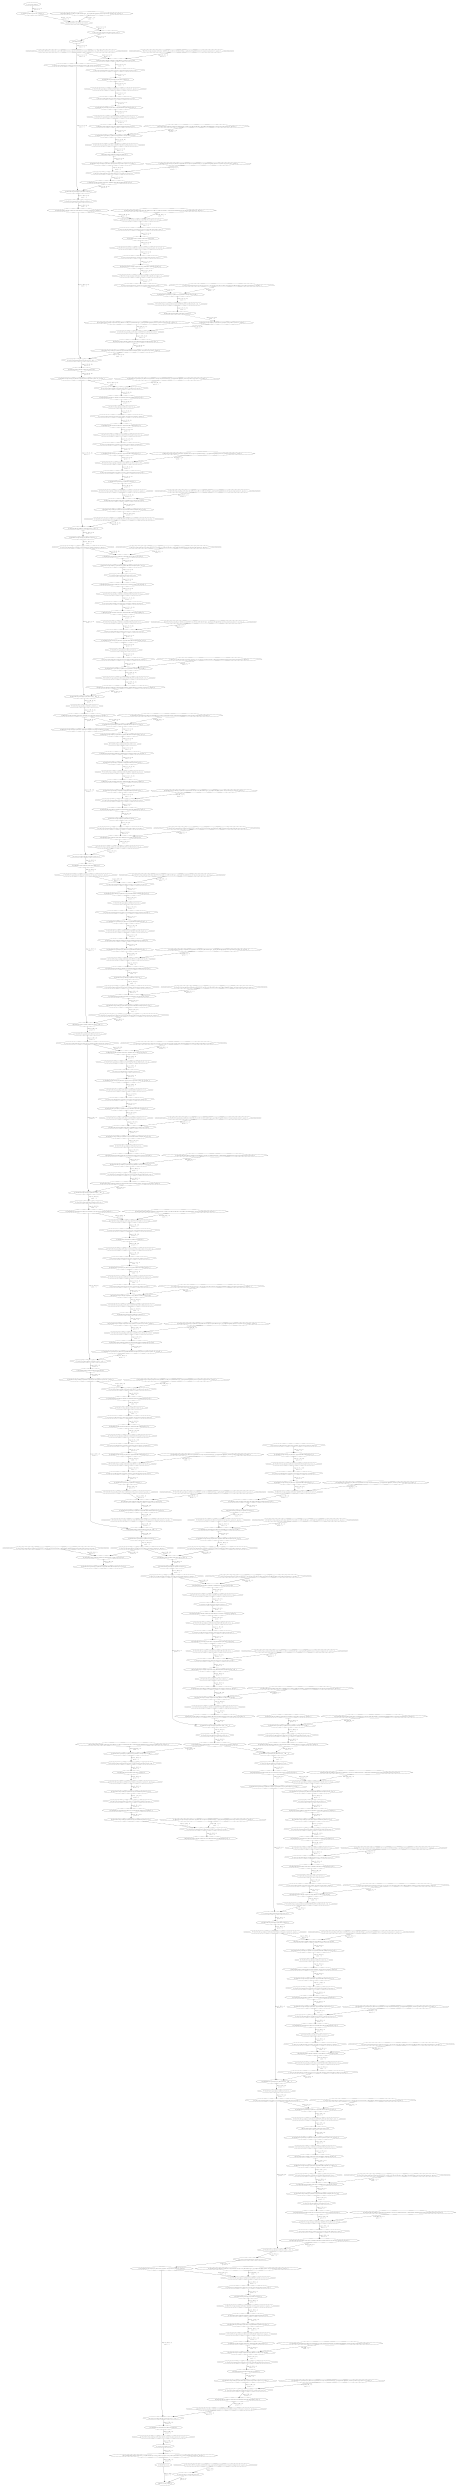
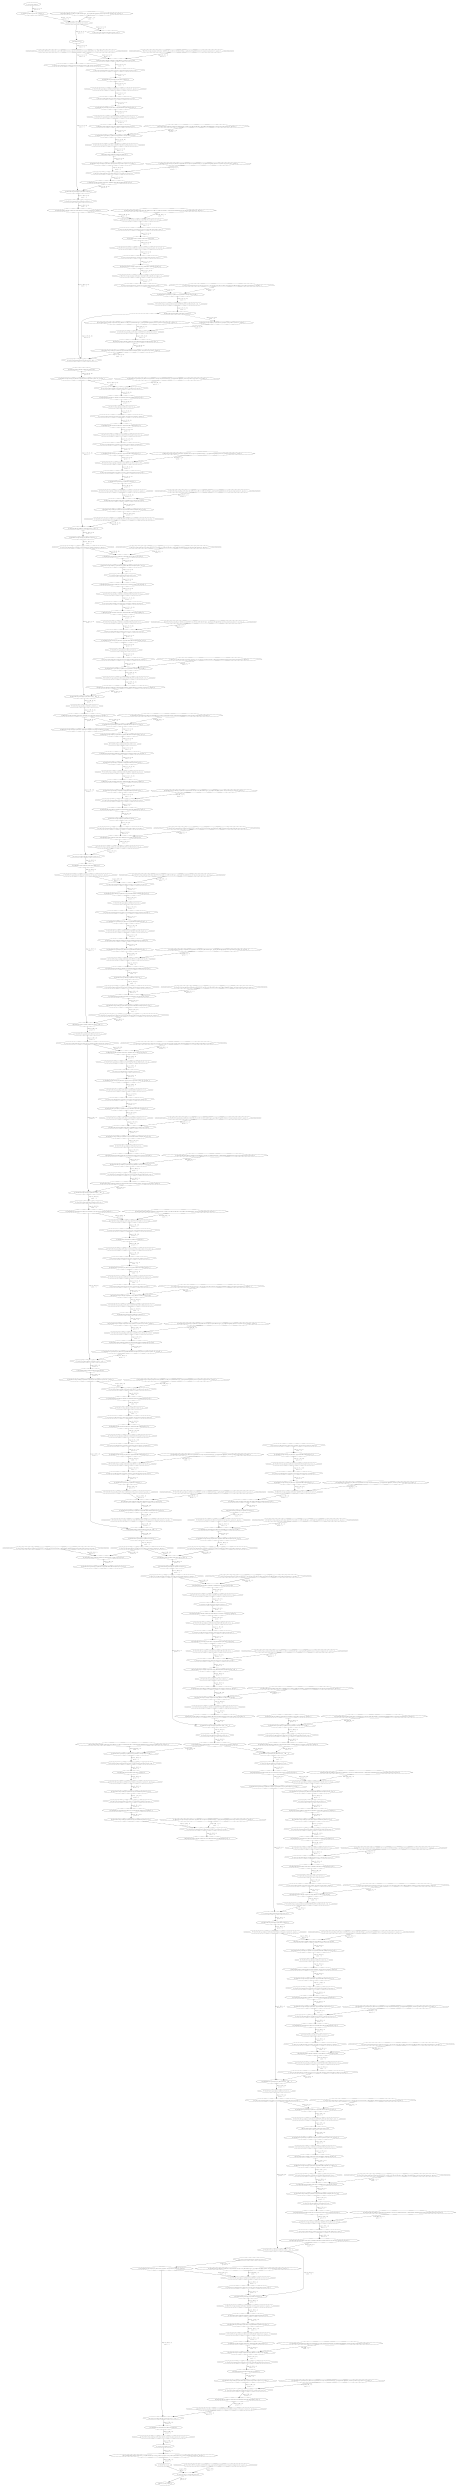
(91, 37) -> (76, 32)
(82, 364) -> (101, 316)
(265, 2254) -> (304, 2284)
(164, 2474) -> (175, 2469)
